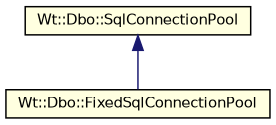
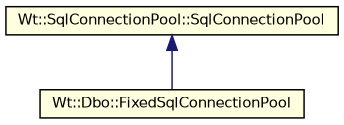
(138, 21) -> (172, 21)
